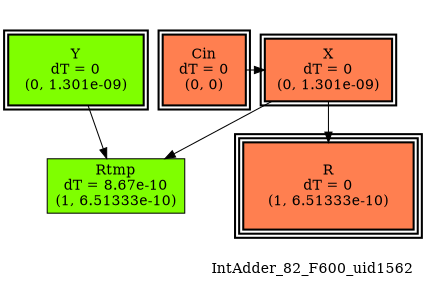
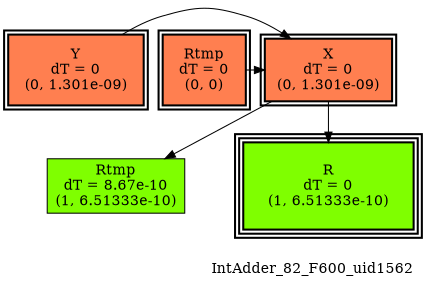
(76, 70) -> (76, 70)
(204, 70) -> (204, 70)
(96, 127) -> (202, 8)
(328, 186) -> (328, 186)
